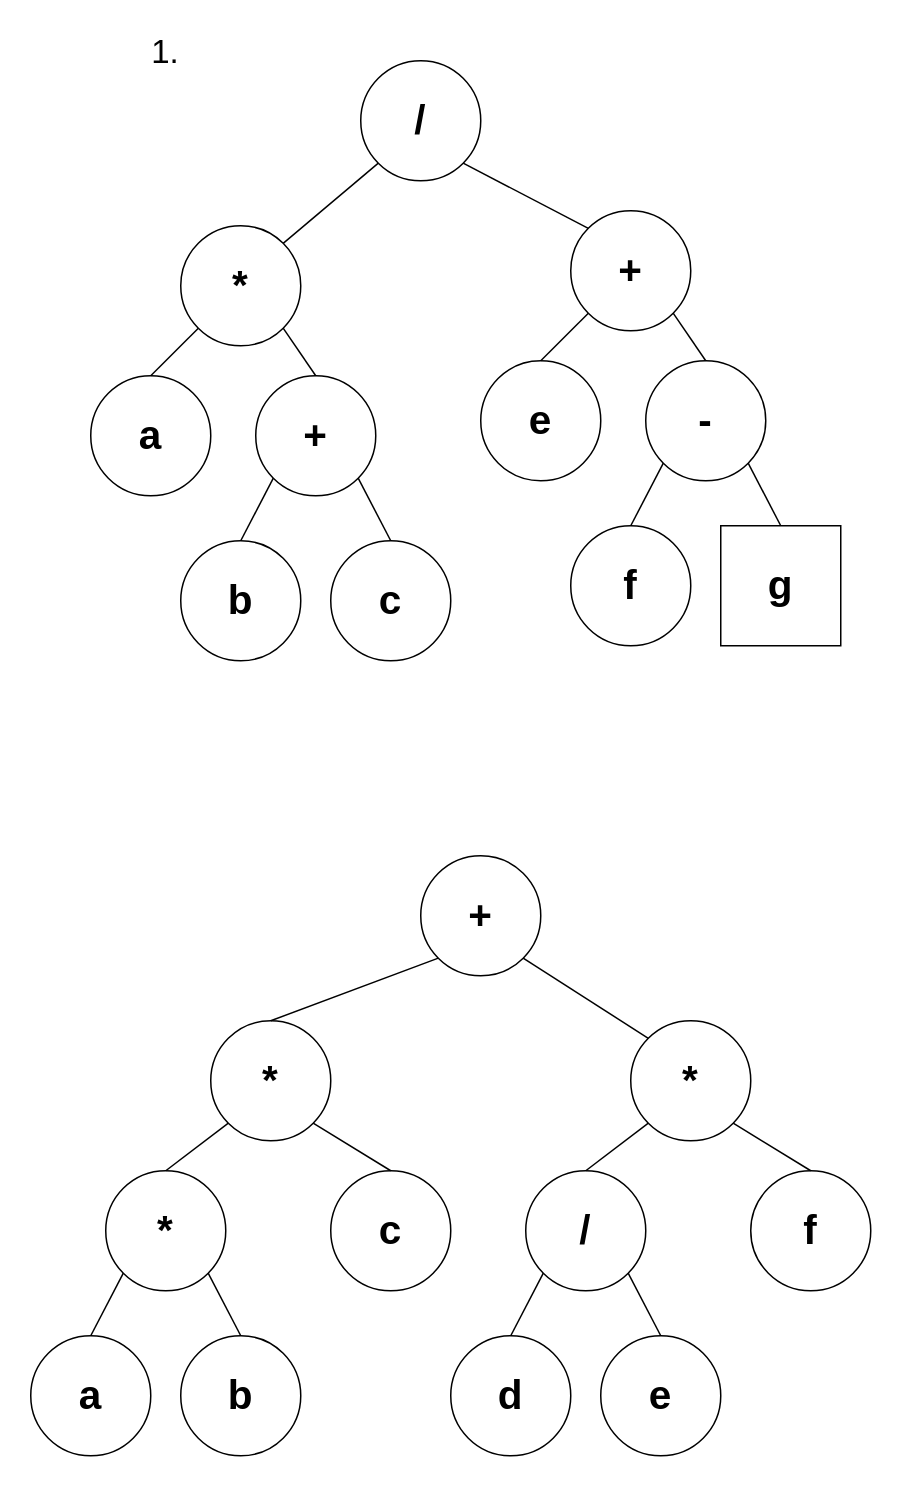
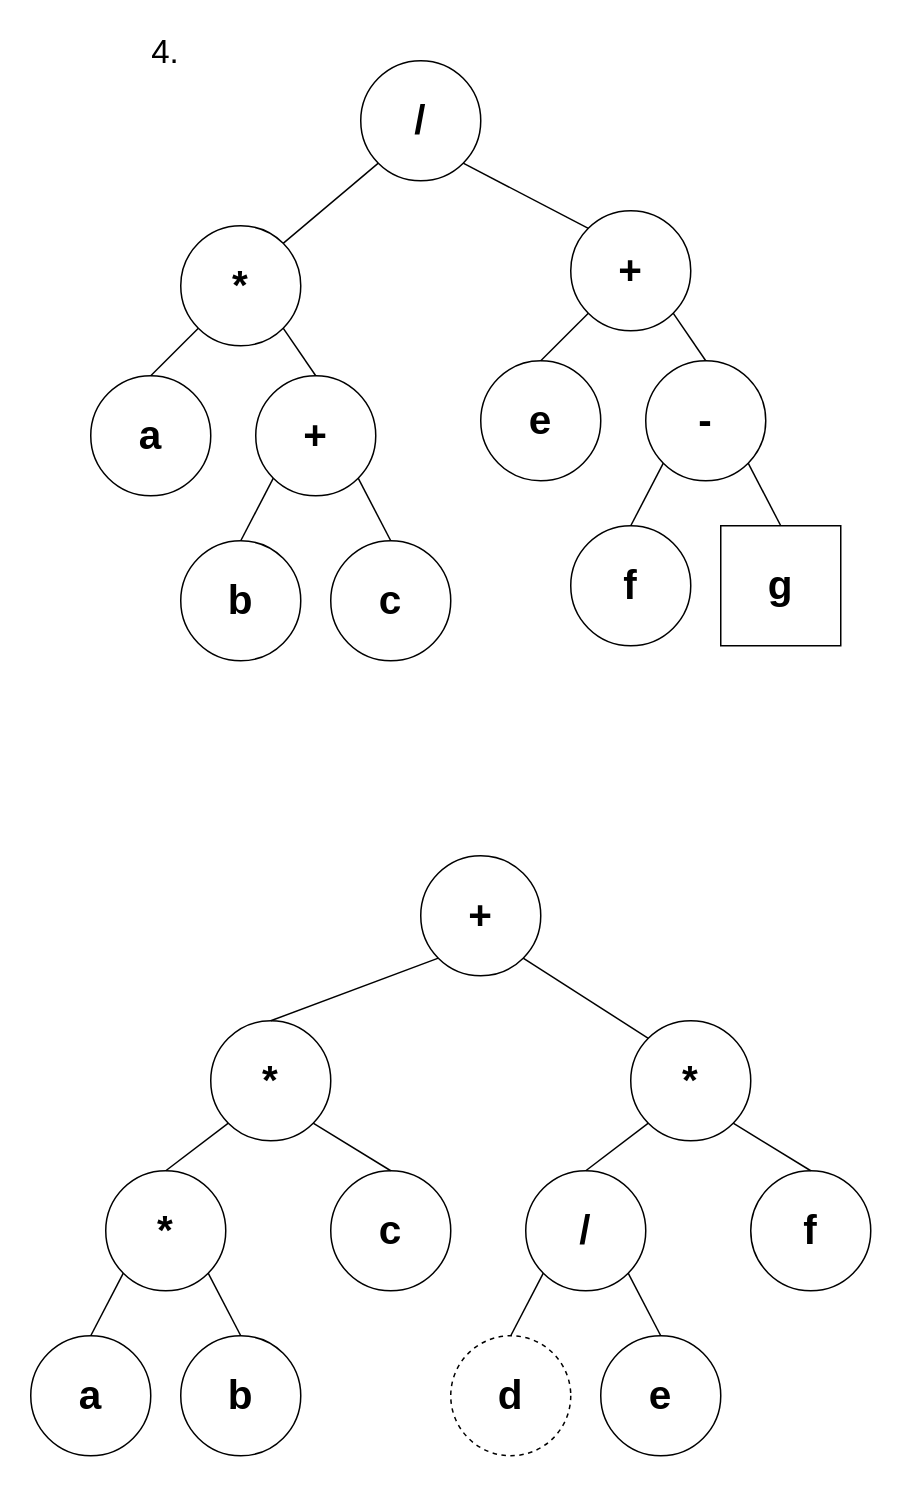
(166, 53) -> (166, 53)
(511, 1396) -> (511, 1396)
